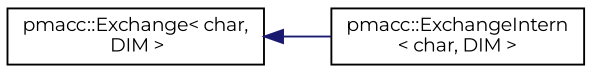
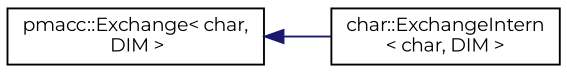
(458, 37) -> (446, 37)
